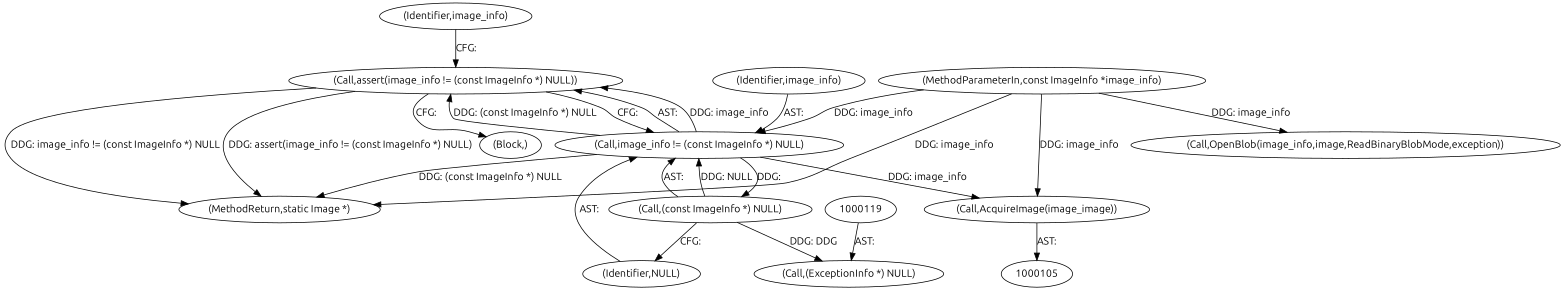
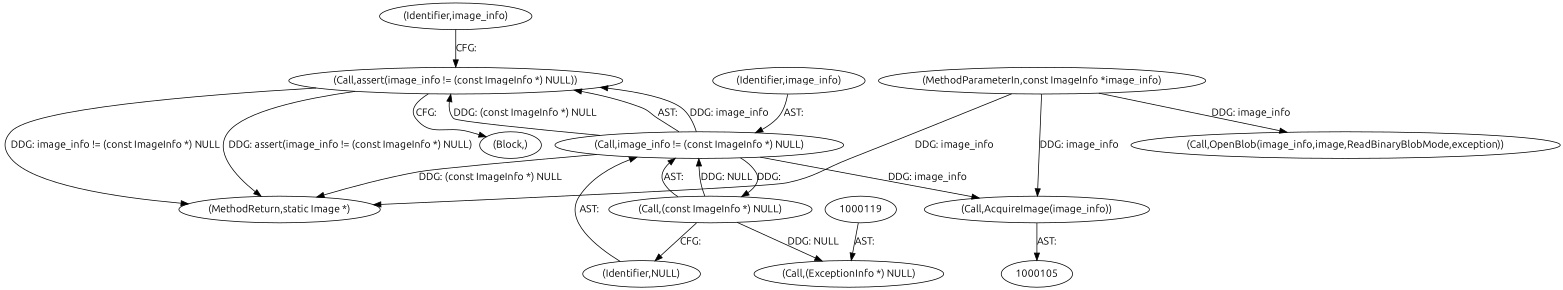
(843, 105) -> none
(598, 107) -> none
(1037, 209) -> (1037, 209)
(813, 242) -> (813, 242)
